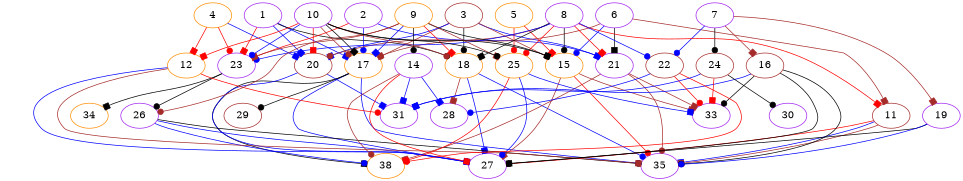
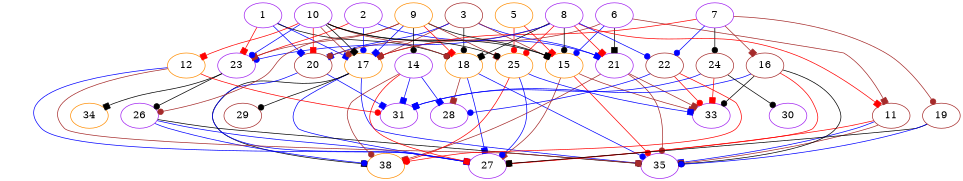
(213, 15) -> none
none -> (539, 34)
(843, 35) -> (843, 35)
(941, 116) -> (941, 116)
(699, 146) -> (699, 146)
